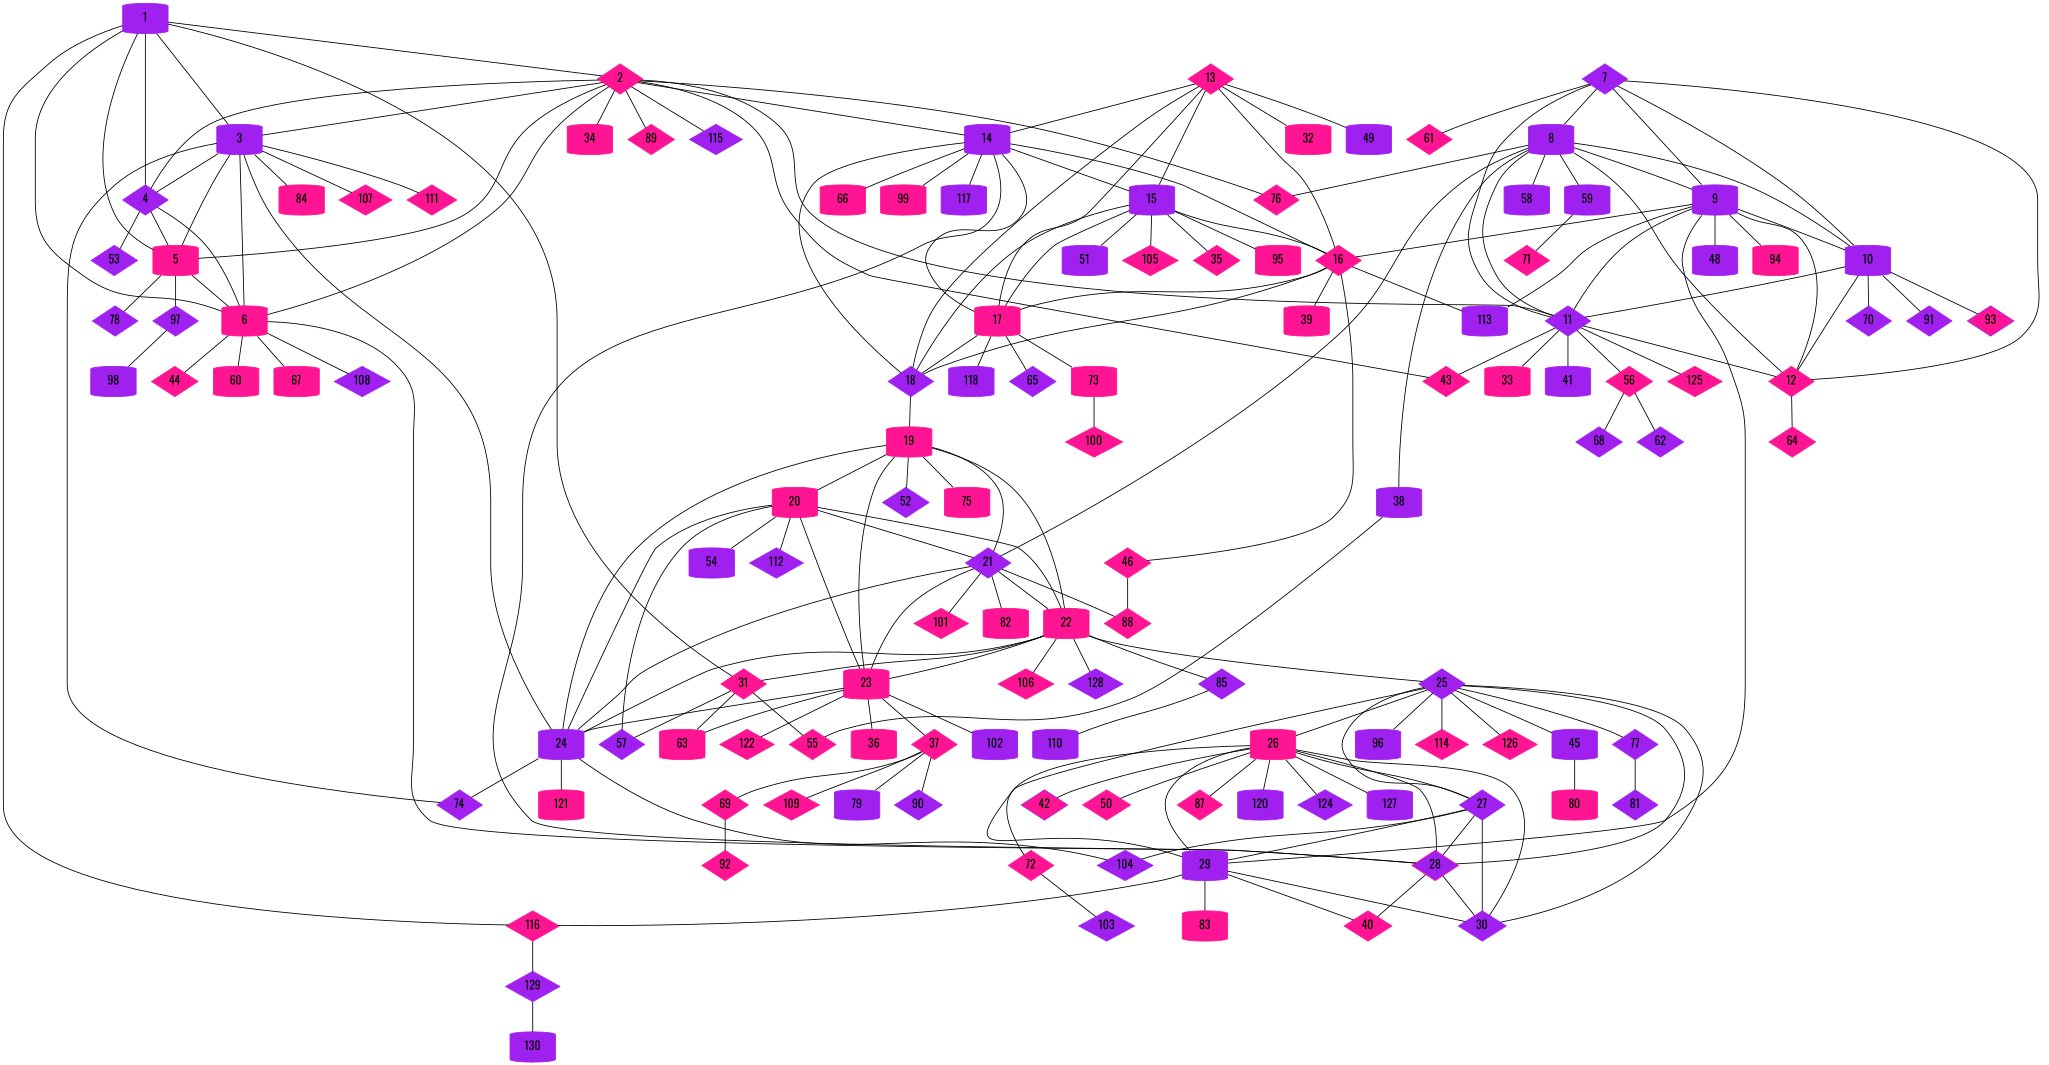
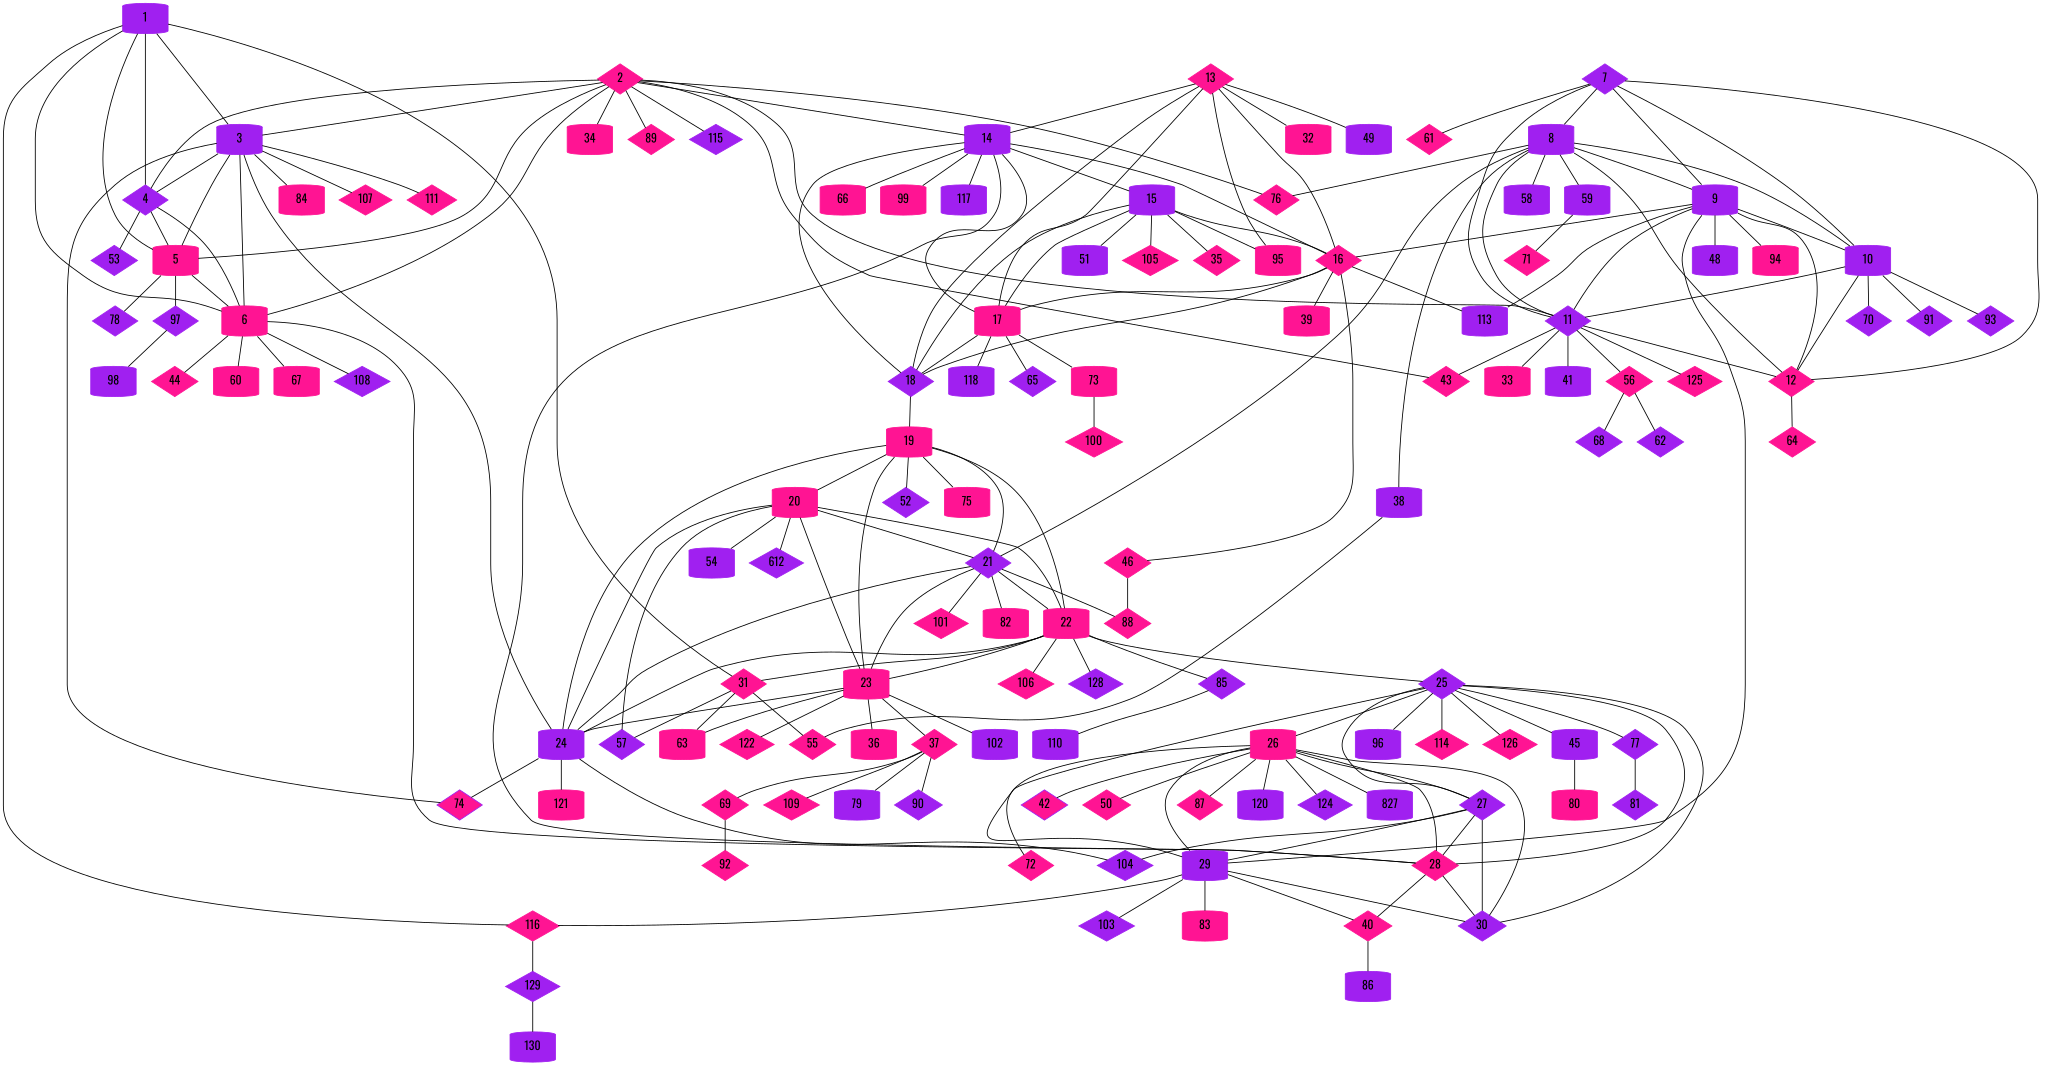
(385, 49) -> none
(1182, 138) -> (1230, 172)
(1991, 321) -> (1991, 321)
(776, 563) -> (776, 563)
(460, 805) -> (460, 805)
(1390, 805) -> (1390, 805)
(1435, 865) -> (1435, 865)
(1063, 891) -> (1151, 899)
none -> (1368, 986)
